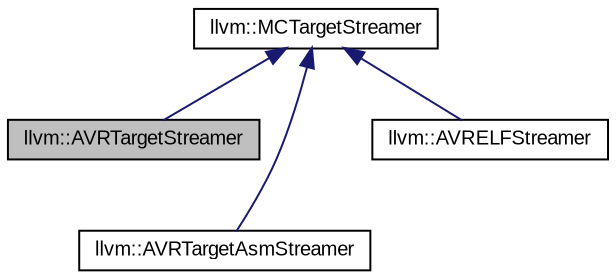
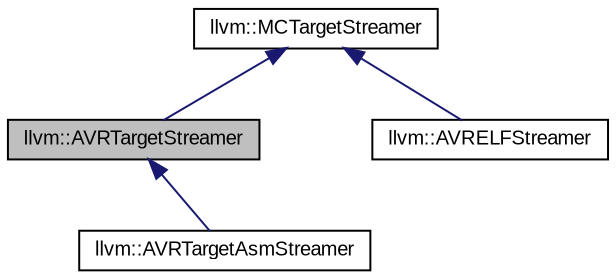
(279, 153) -> (186, 203)
